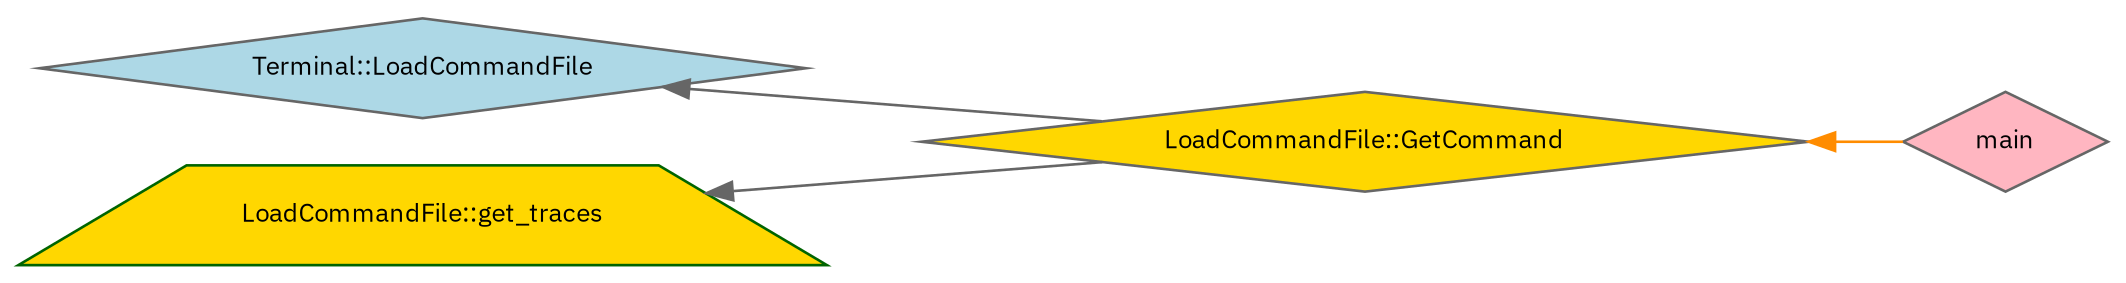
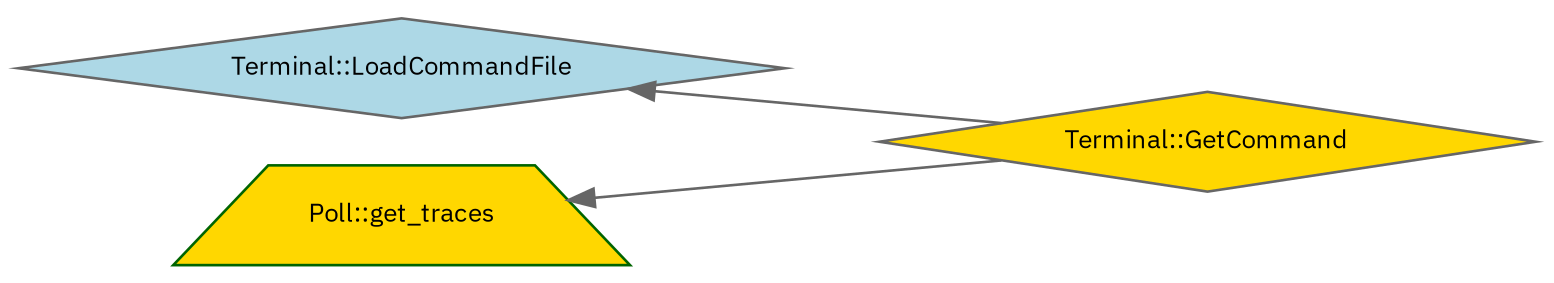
(1365, 142) -> (1208, 142)
(2006, 142) -> none
(423, 215) -> (402, 215)
